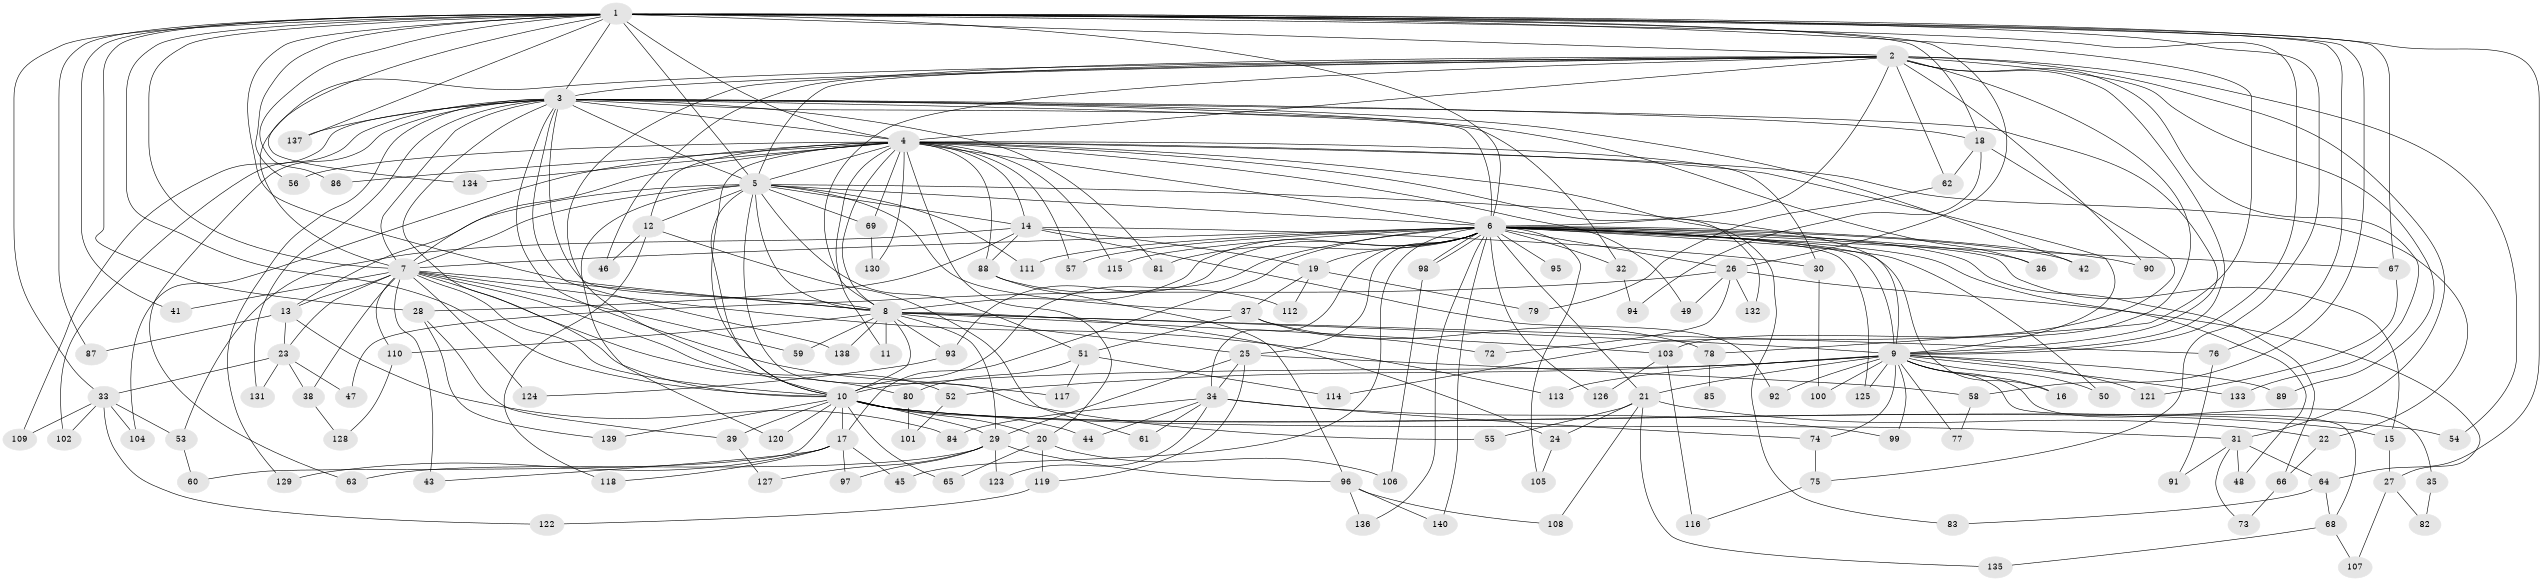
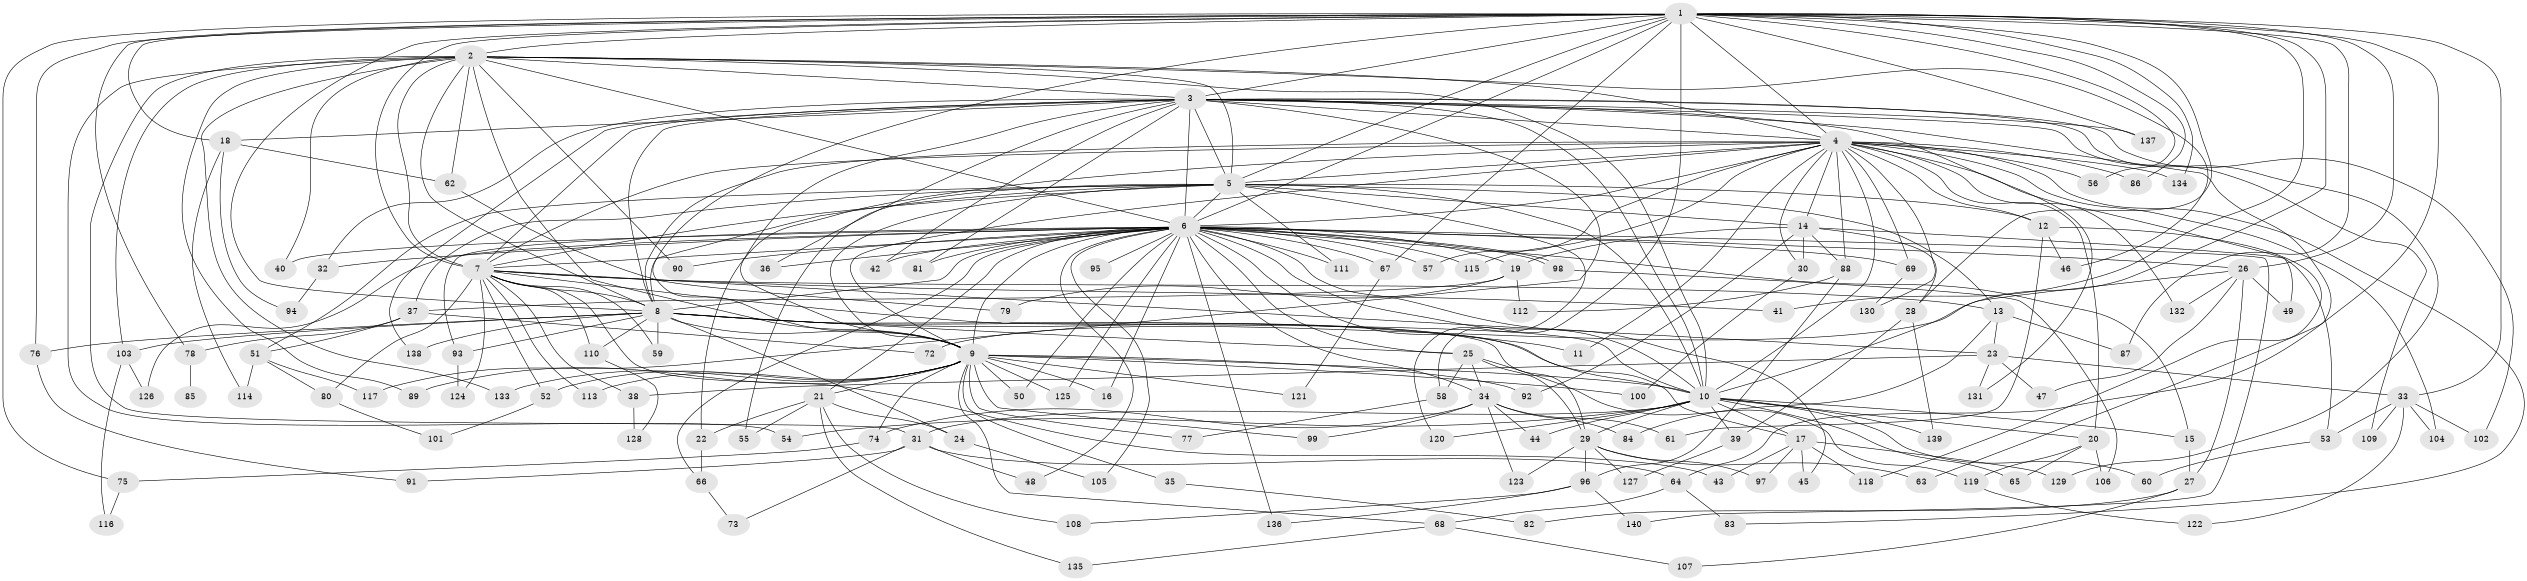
(813, 205) -> (1549, 238)
none -> (280, 269)
